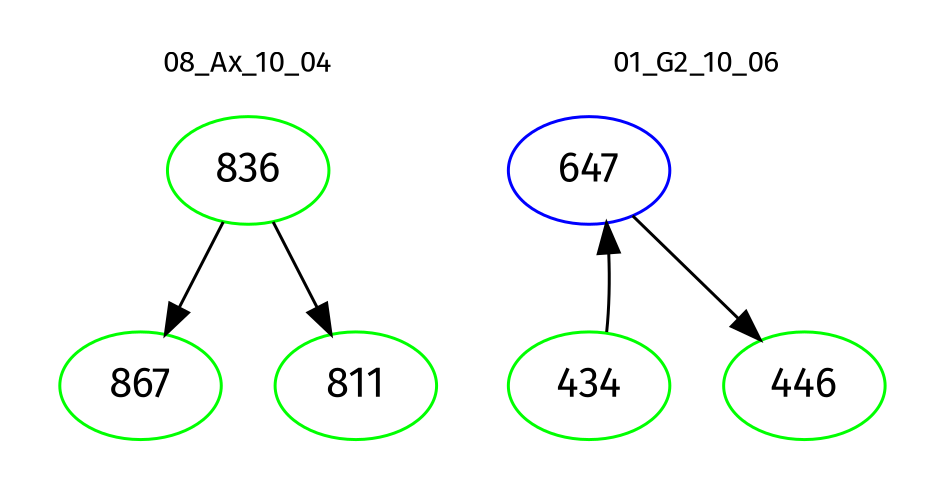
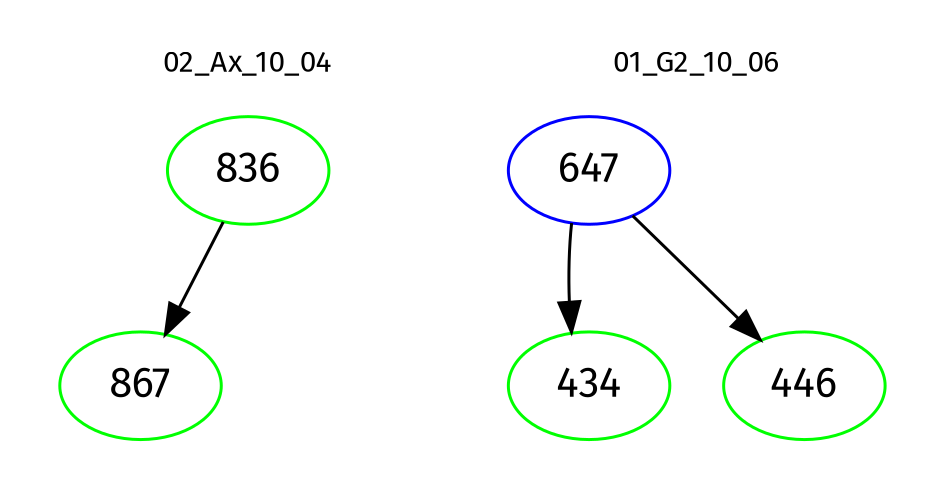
(248, 64) -> (248, 64)
(609, 293) -> (569, 263)
(356, 386) -> none
